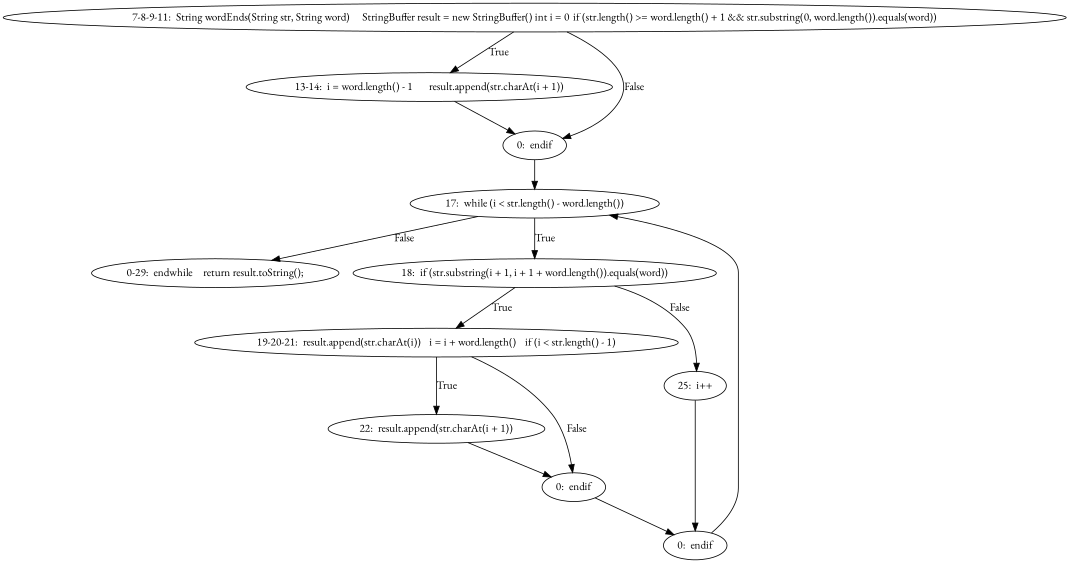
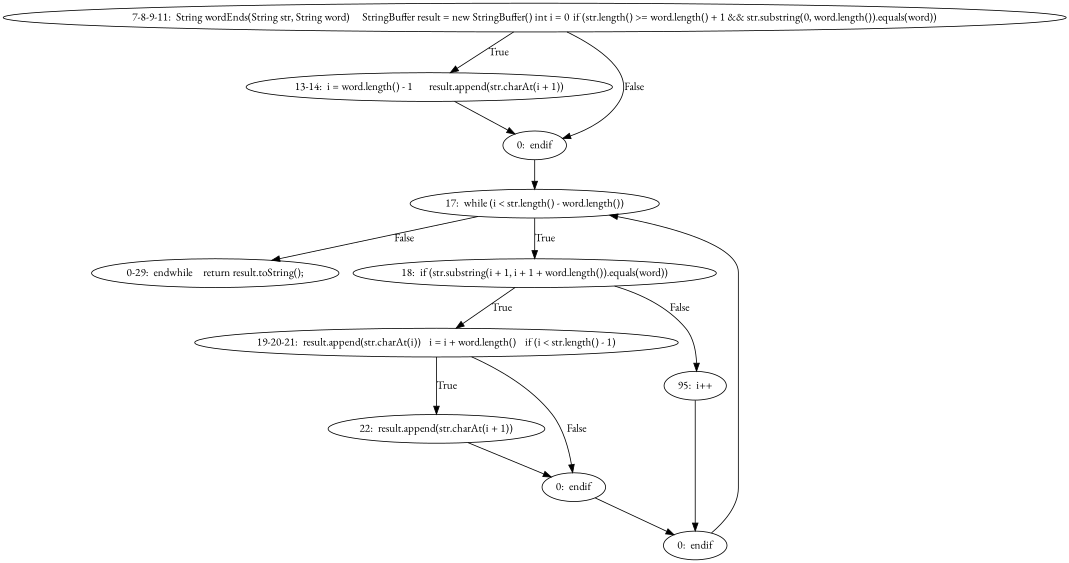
(695, 386) -> (695, 386)
